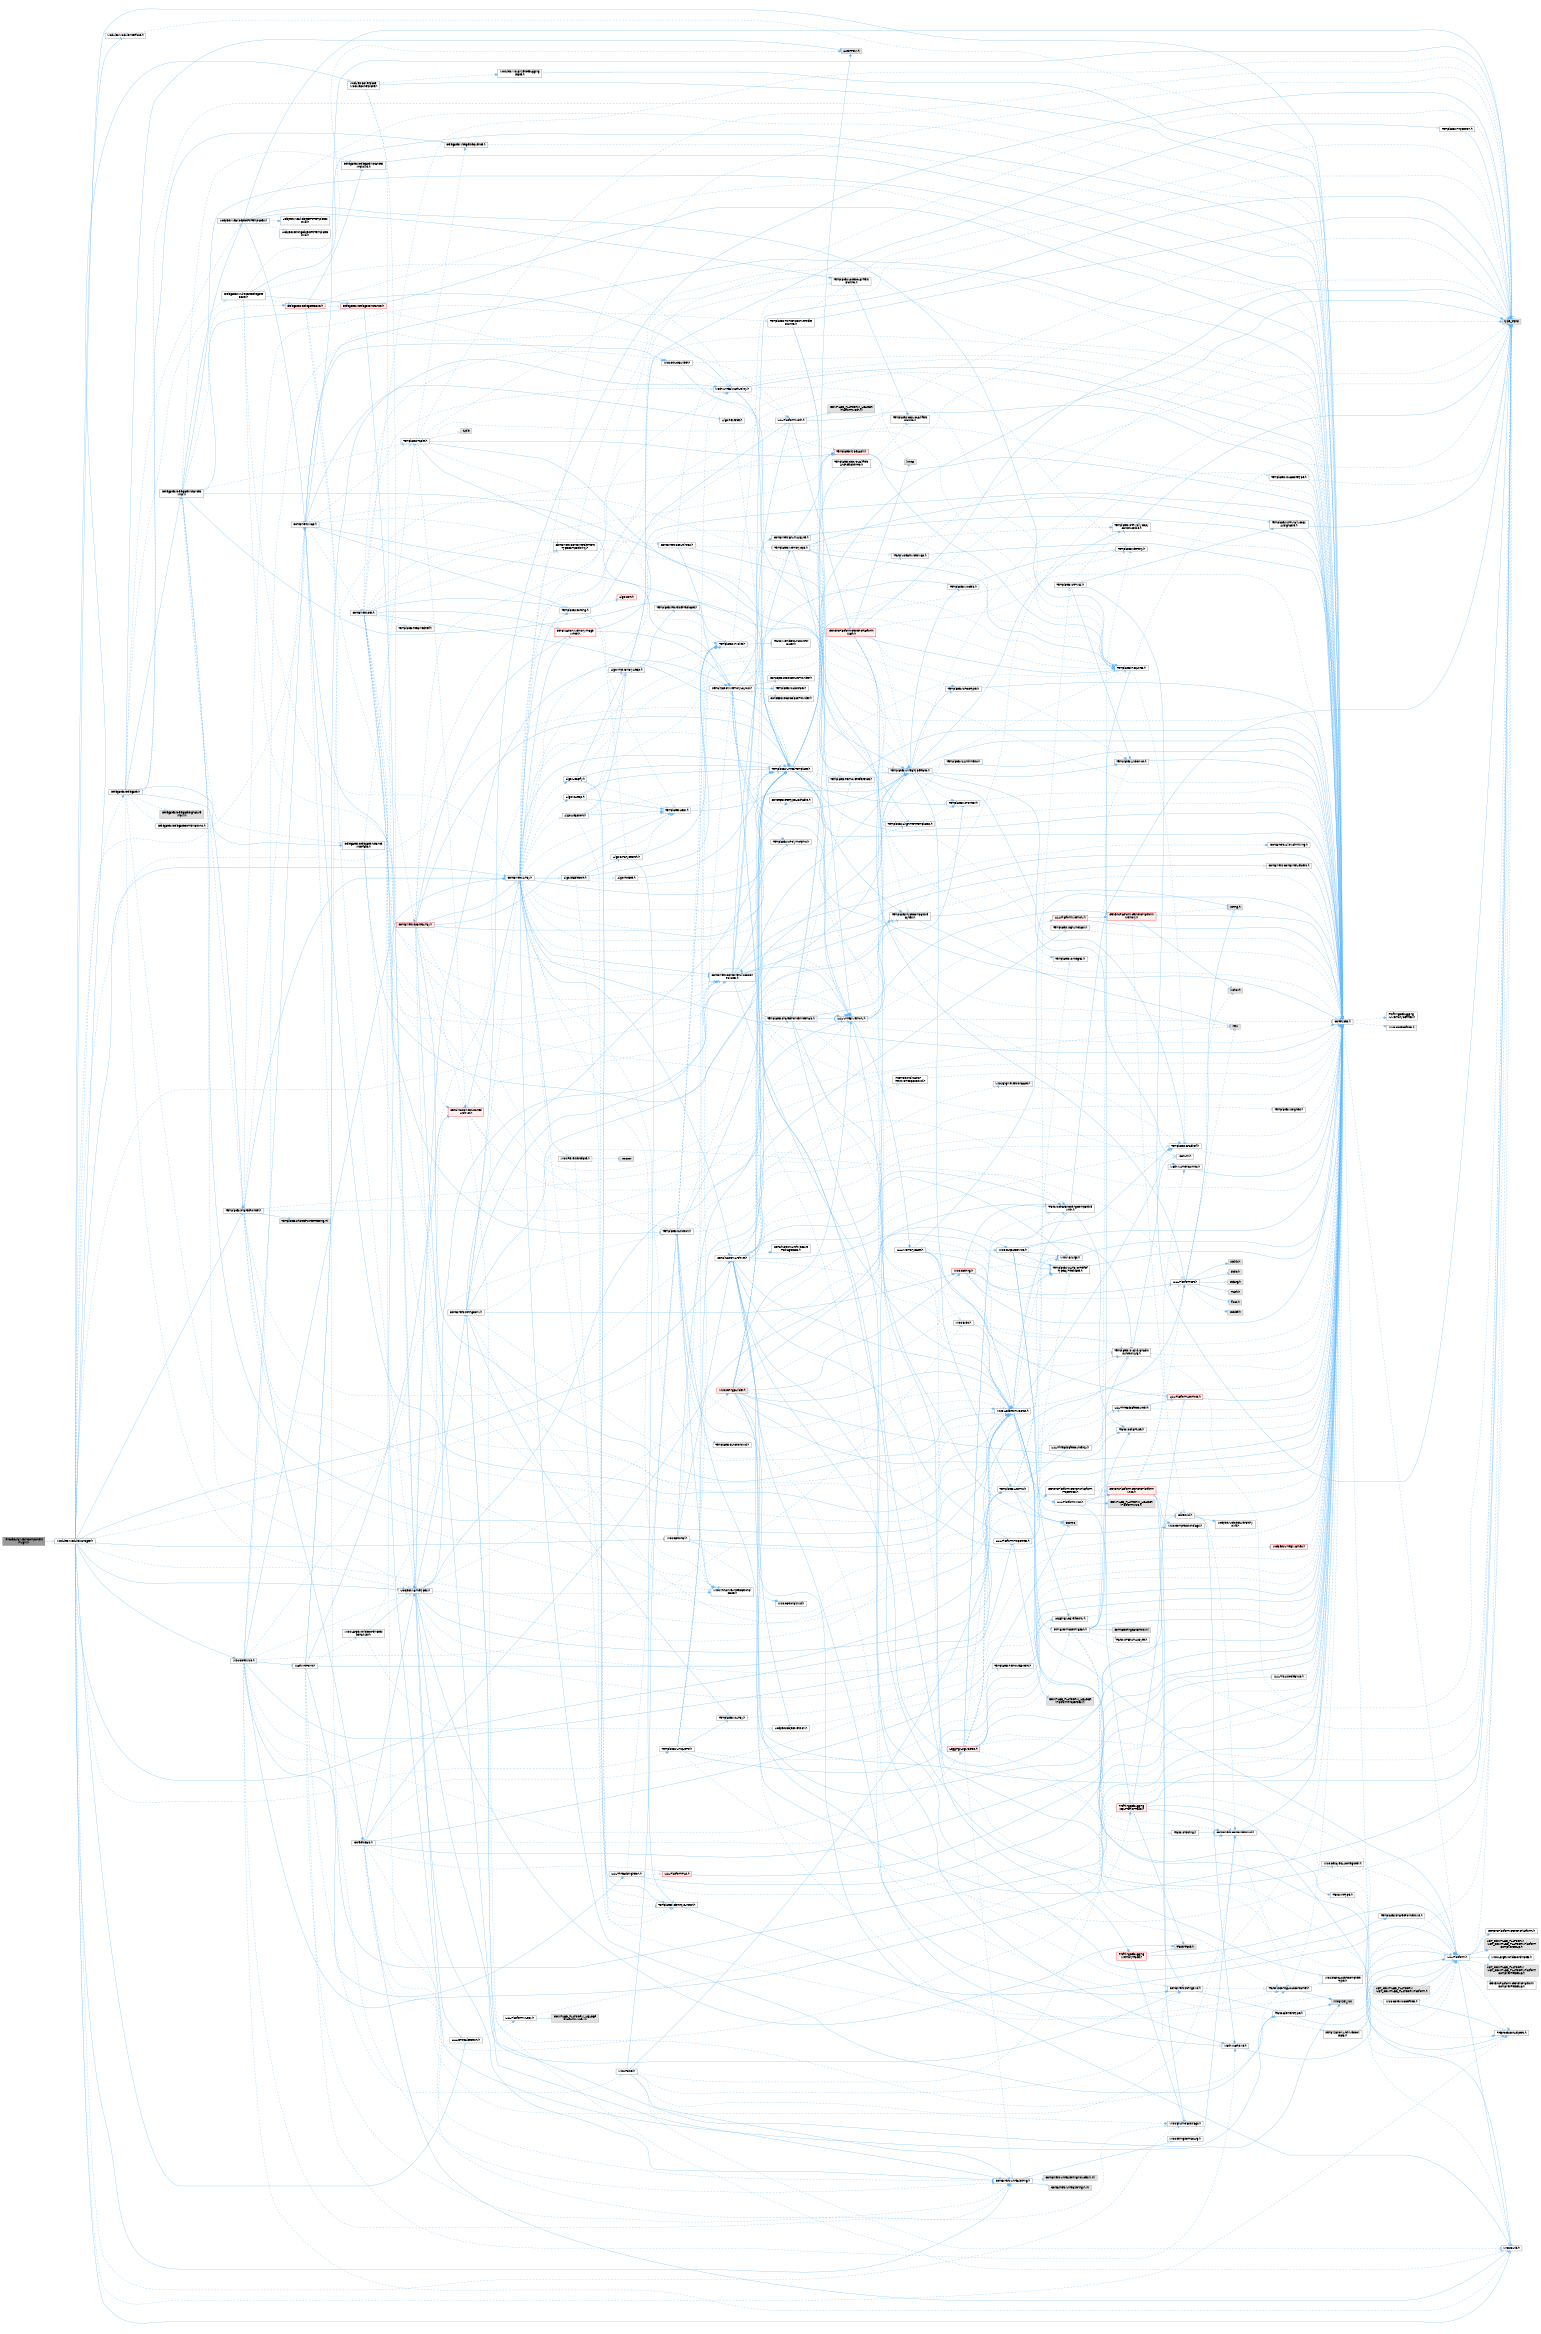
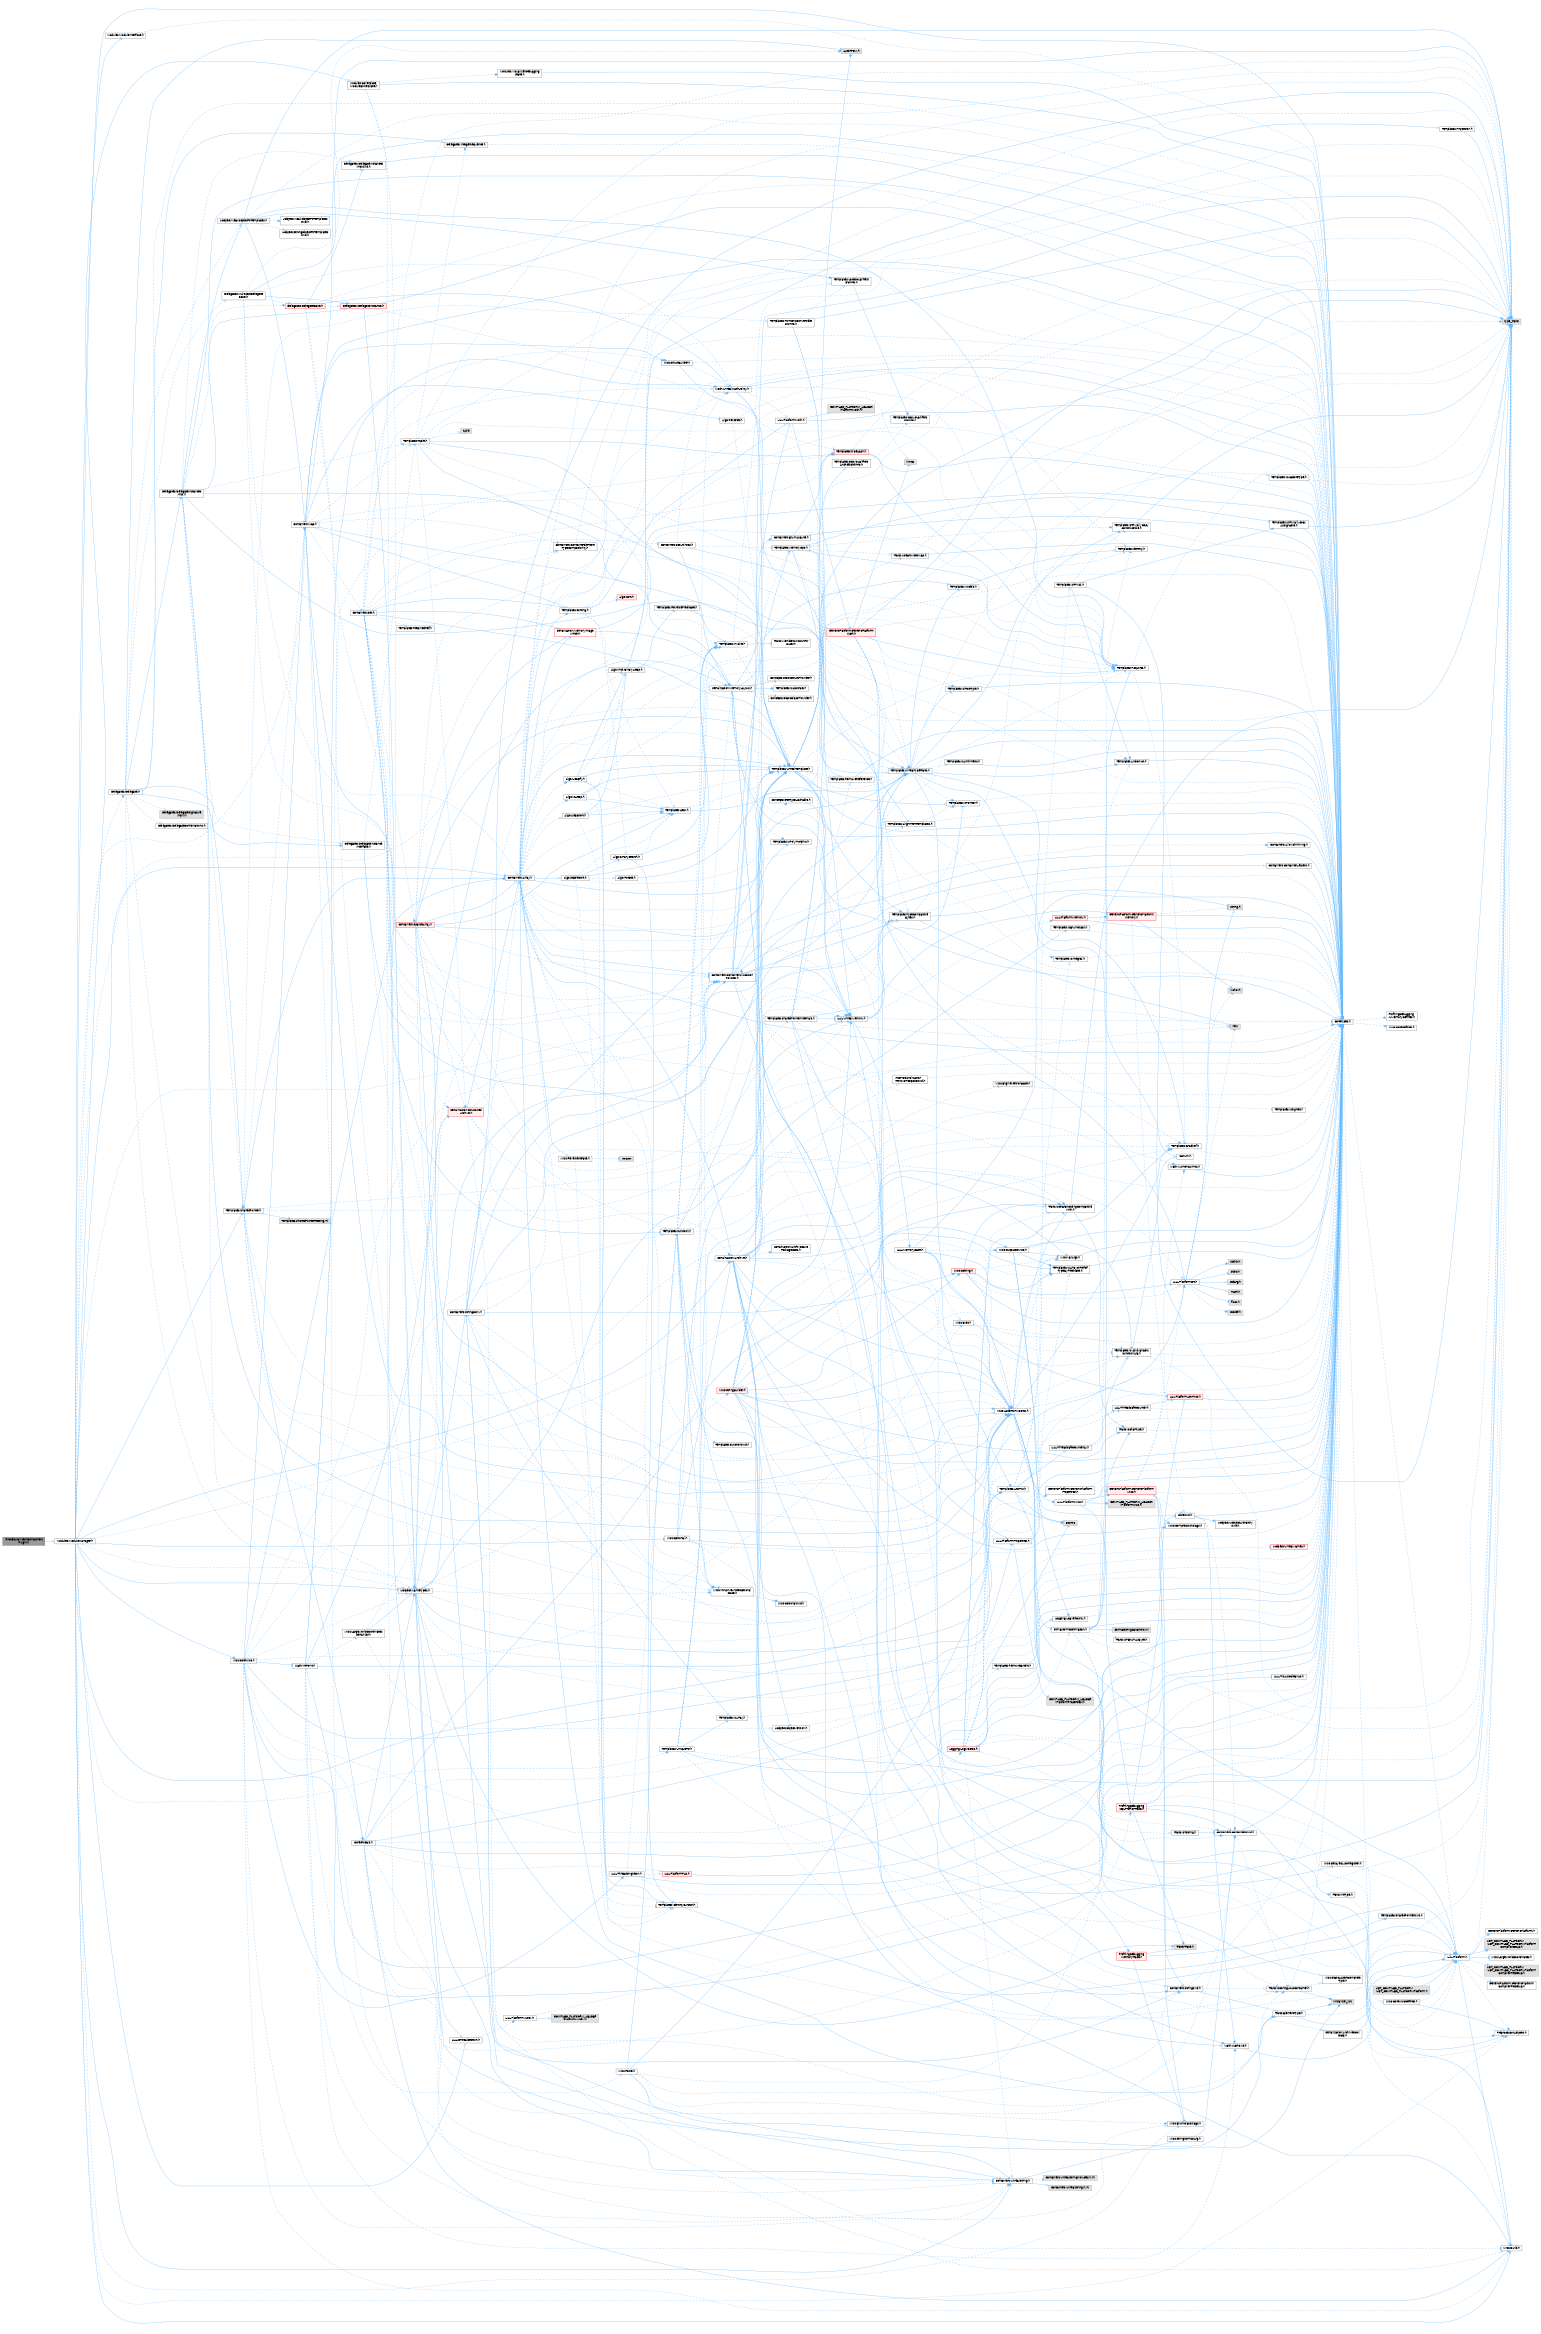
(271, 758) -> (380, 1228)
